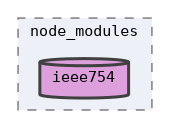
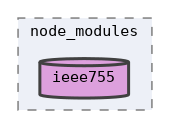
(84, 78) -> (84, 78)
